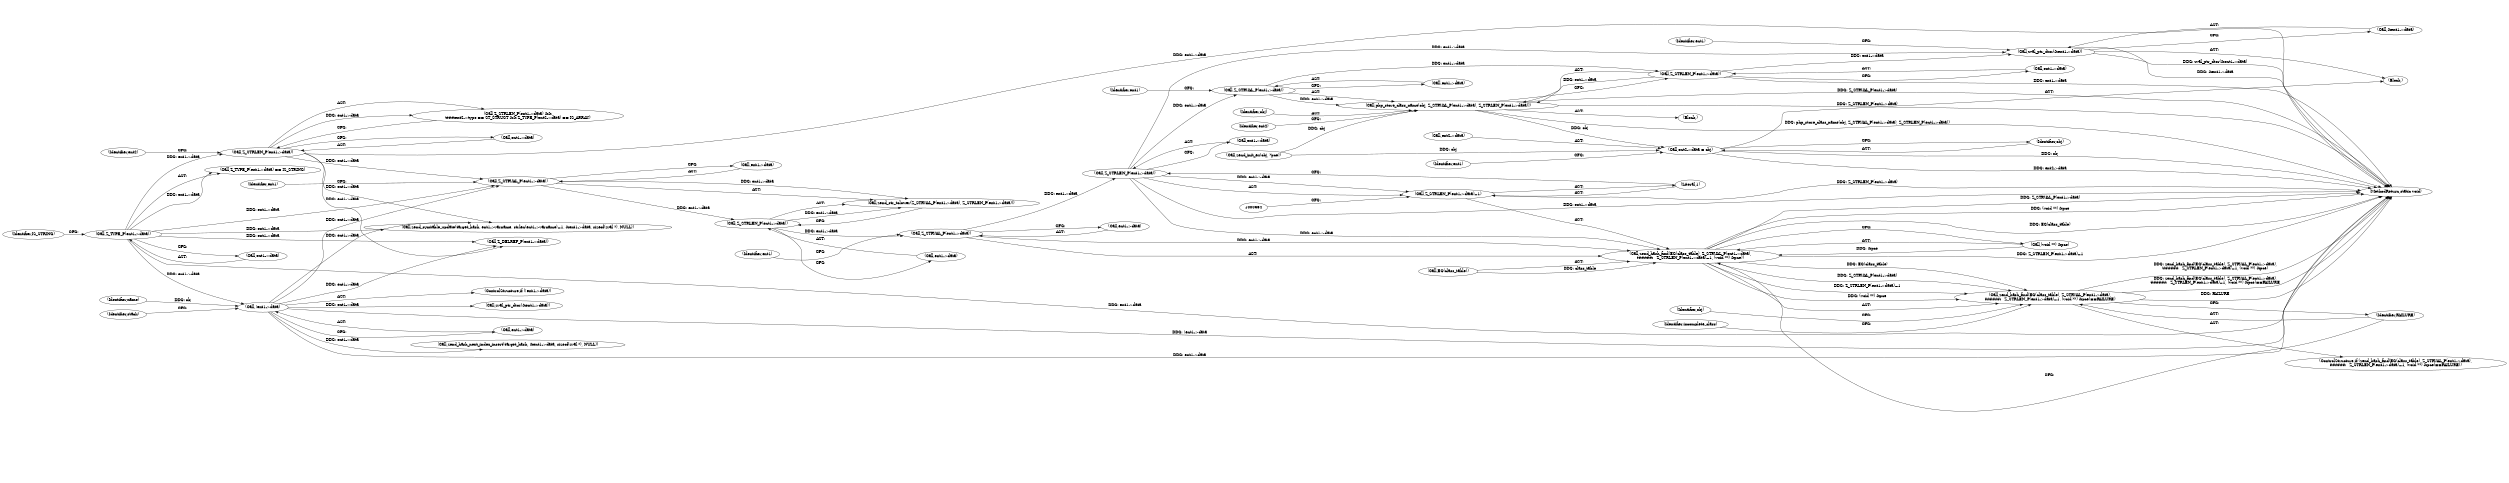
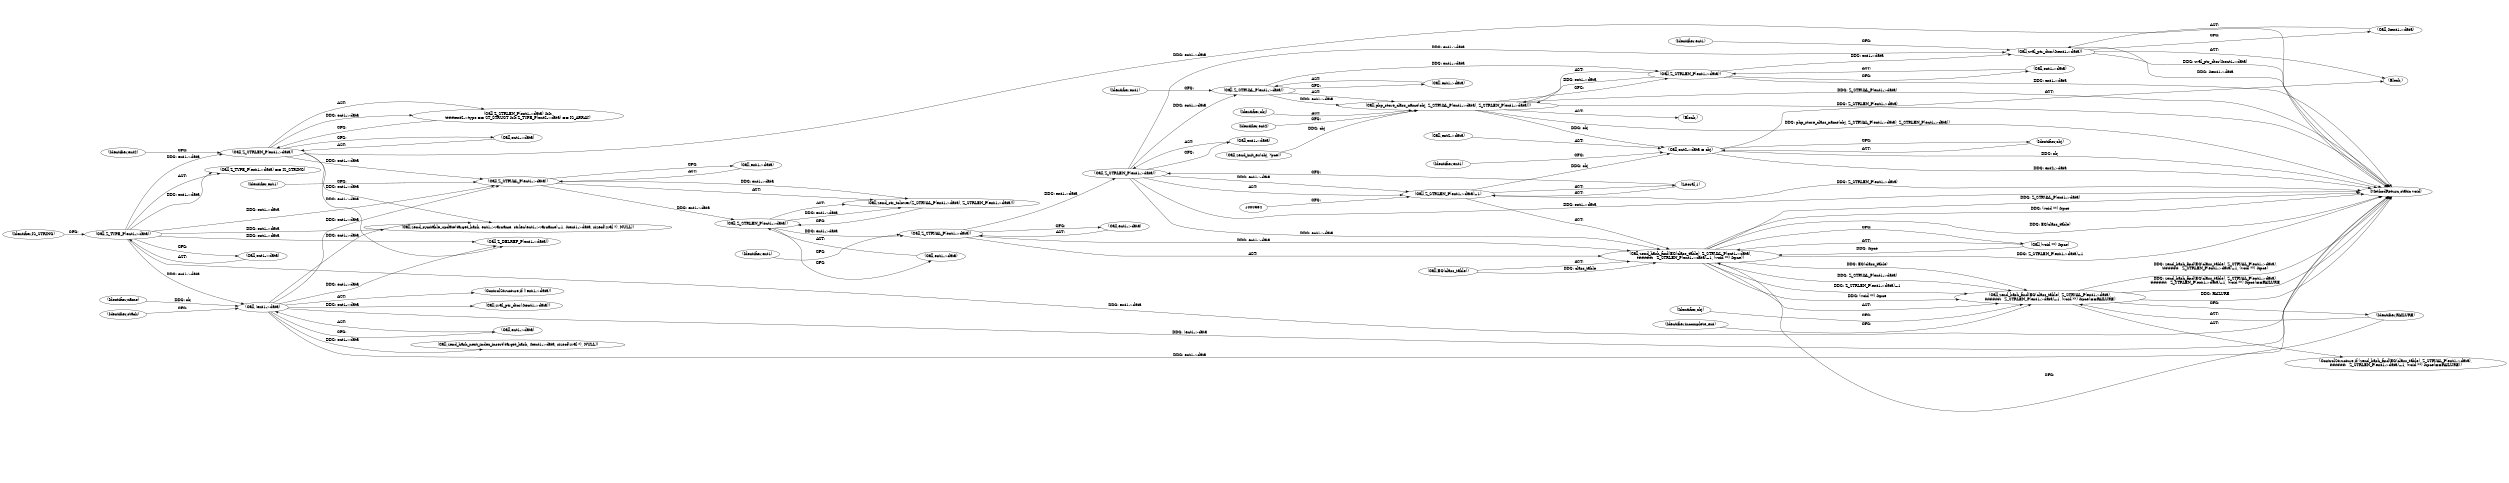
(1474, 153) -> (1569, 172)
(1690, 324) -> (1690, 324)
